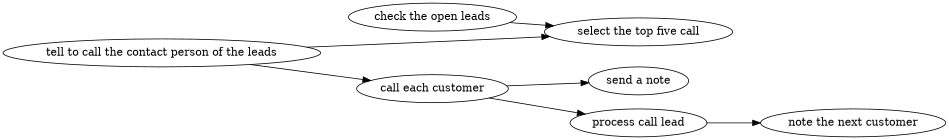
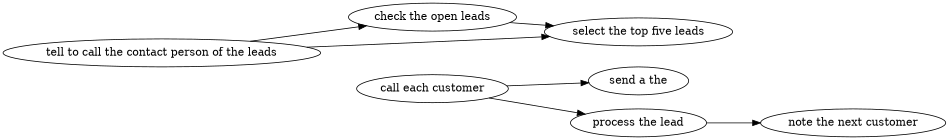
(639, 32) -> (639, 32)
(307, 72) -> (304, 34)
(639, 81) -> (639, 81)
(639, 123) -> (639, 123)
